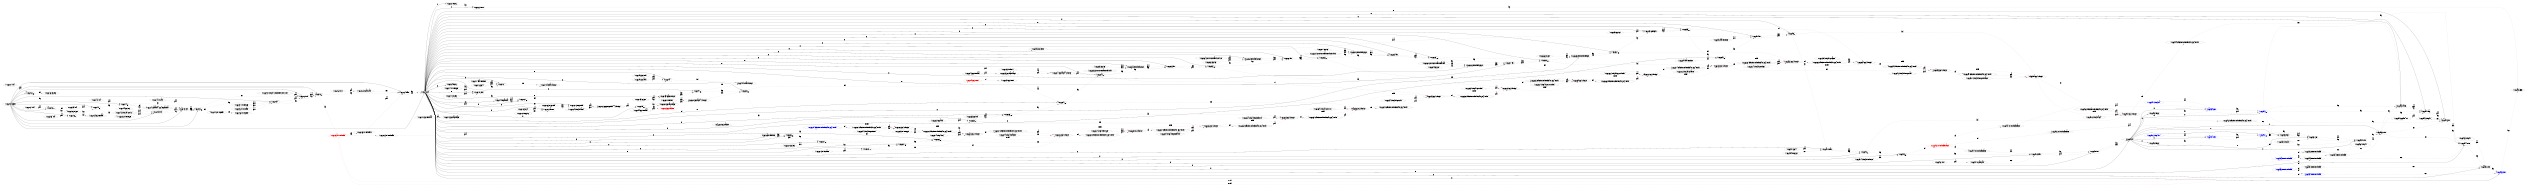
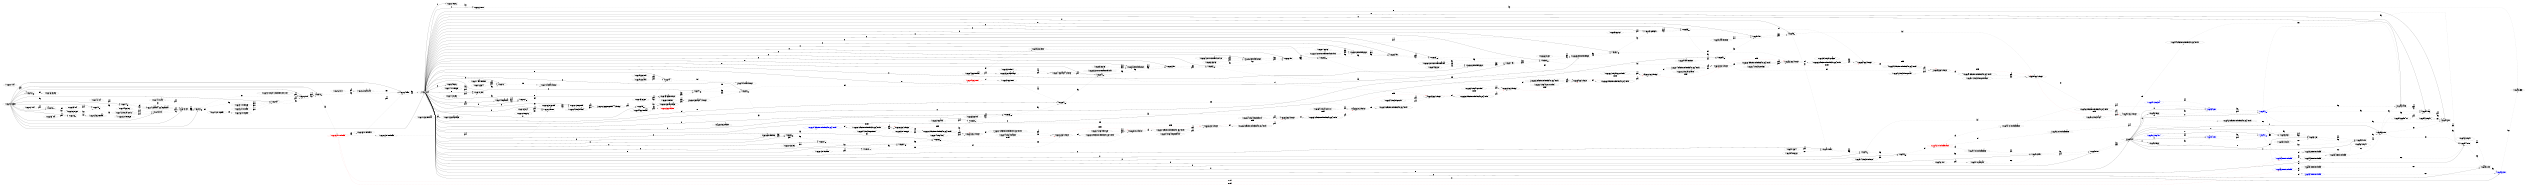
(986, 68) -> (986, 68)
